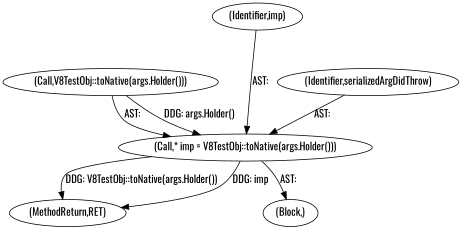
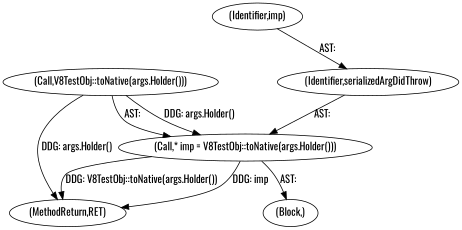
(251, 78) -> (309, 47)
none -> (40, 137)
